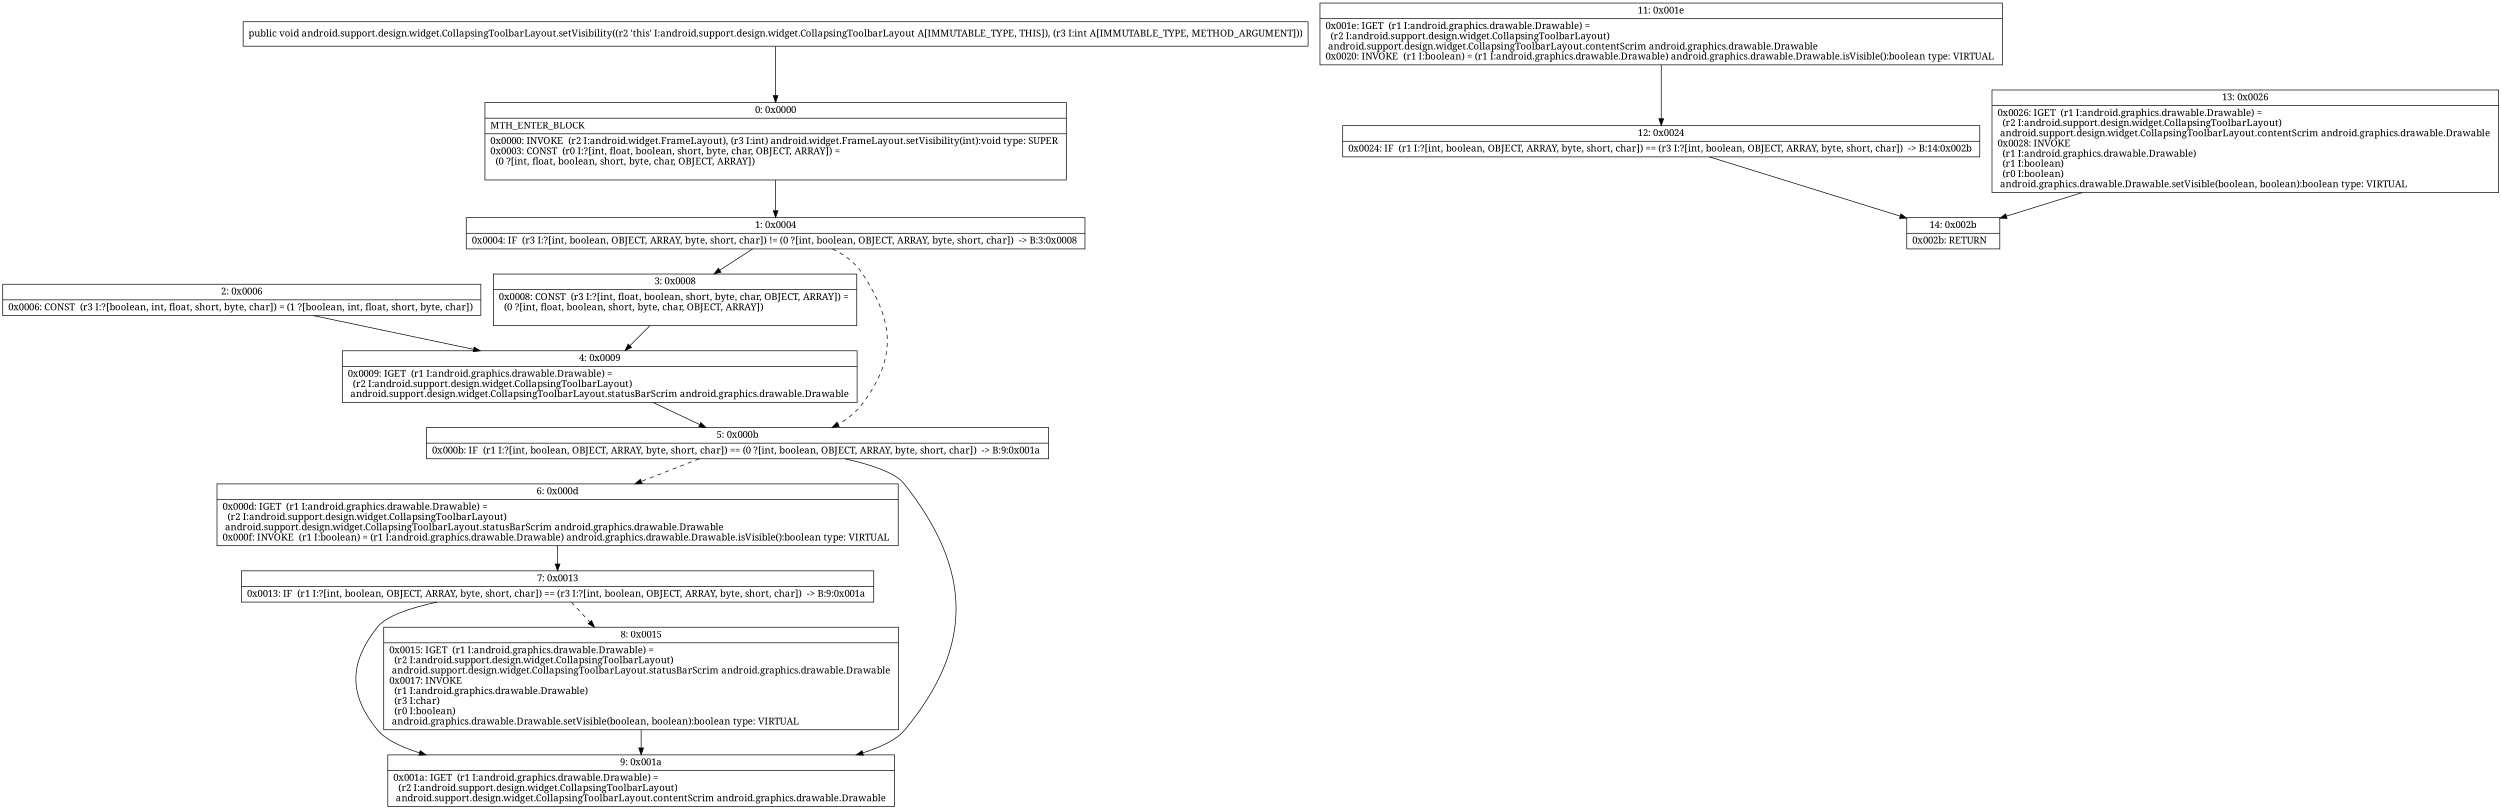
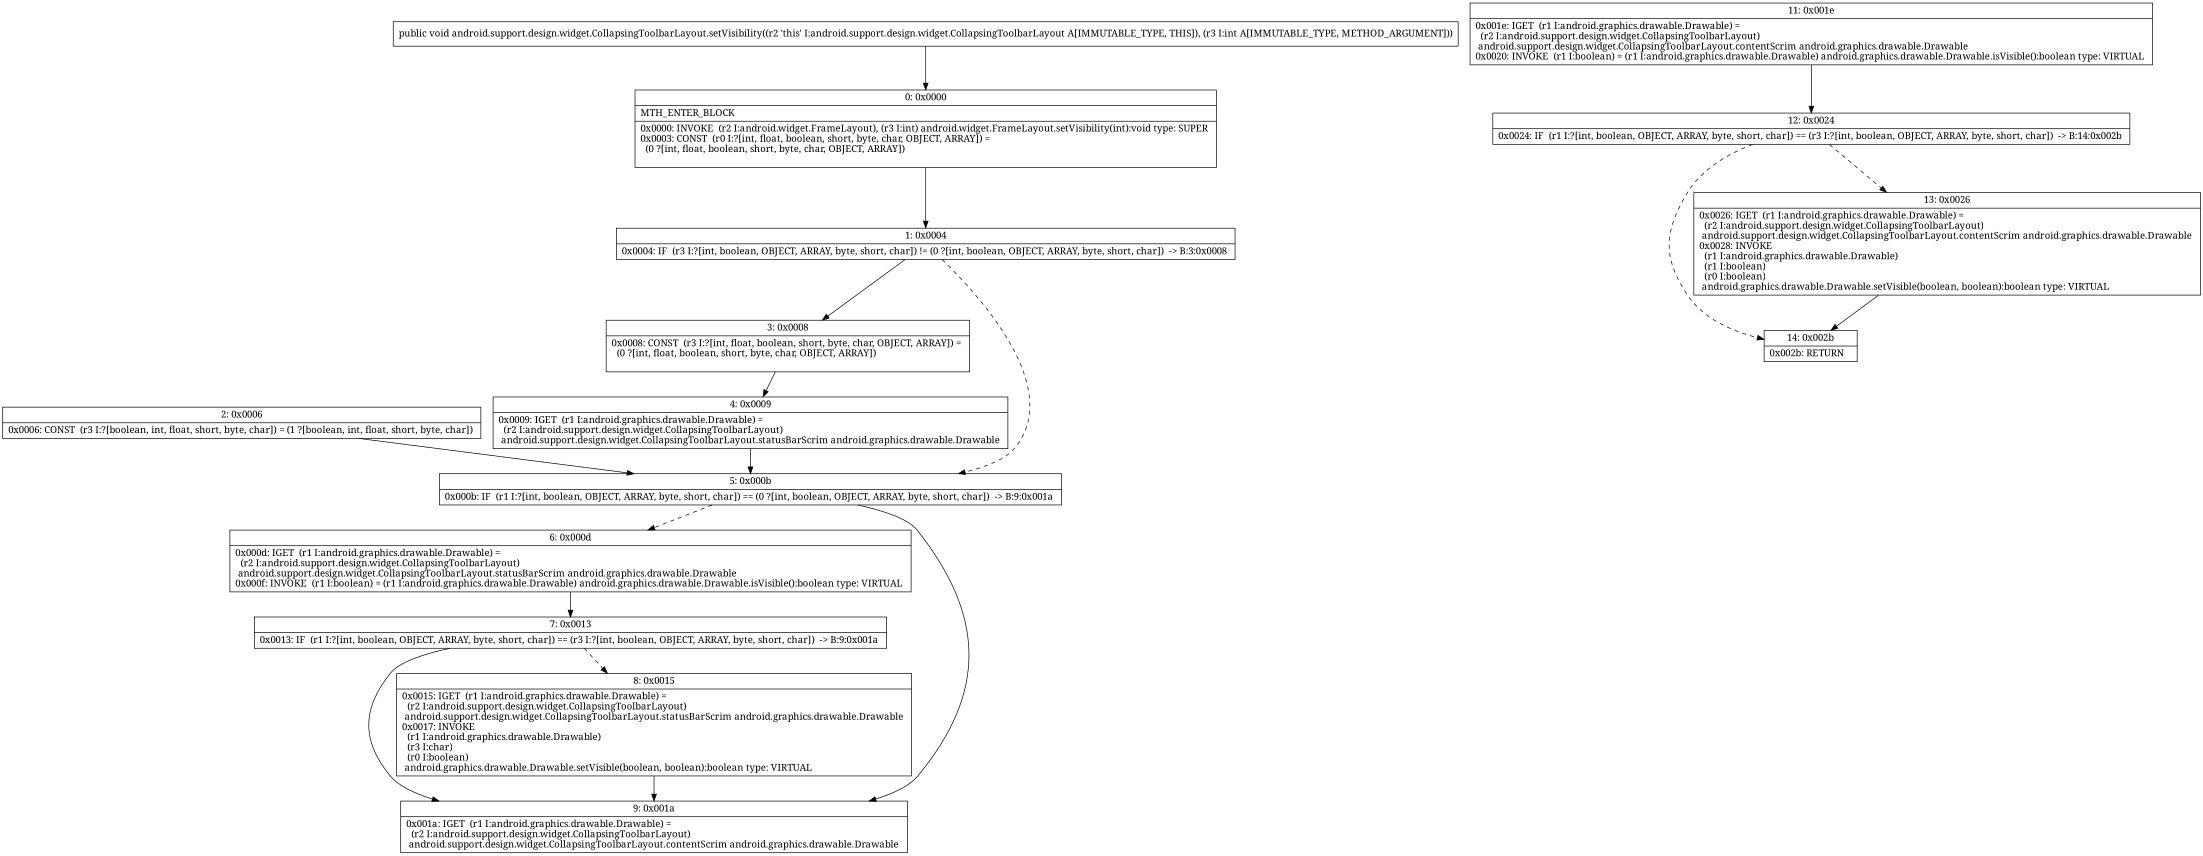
none -> (1855, 166)
(1805, 186) -> (1669, 244)
(393, 332) -> (493, 456)
